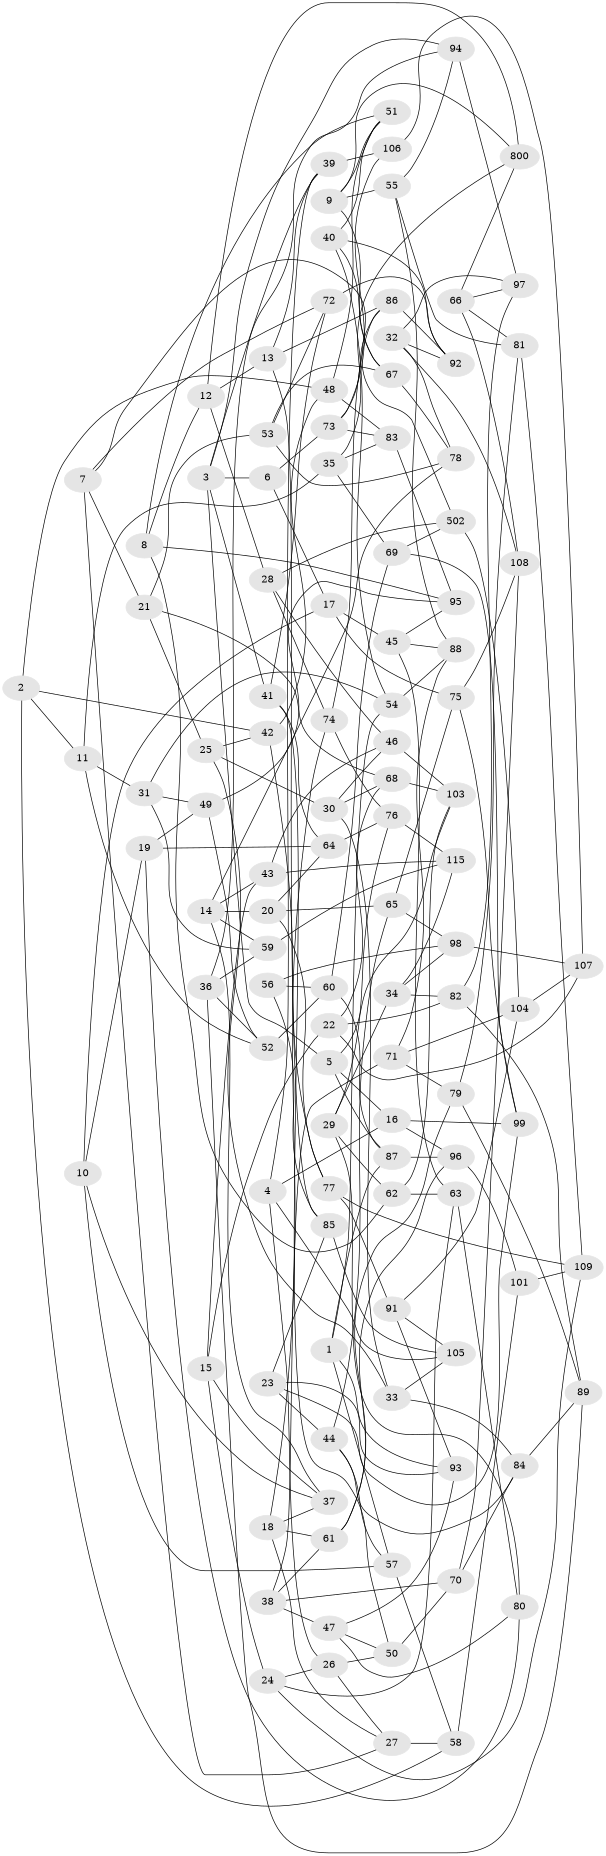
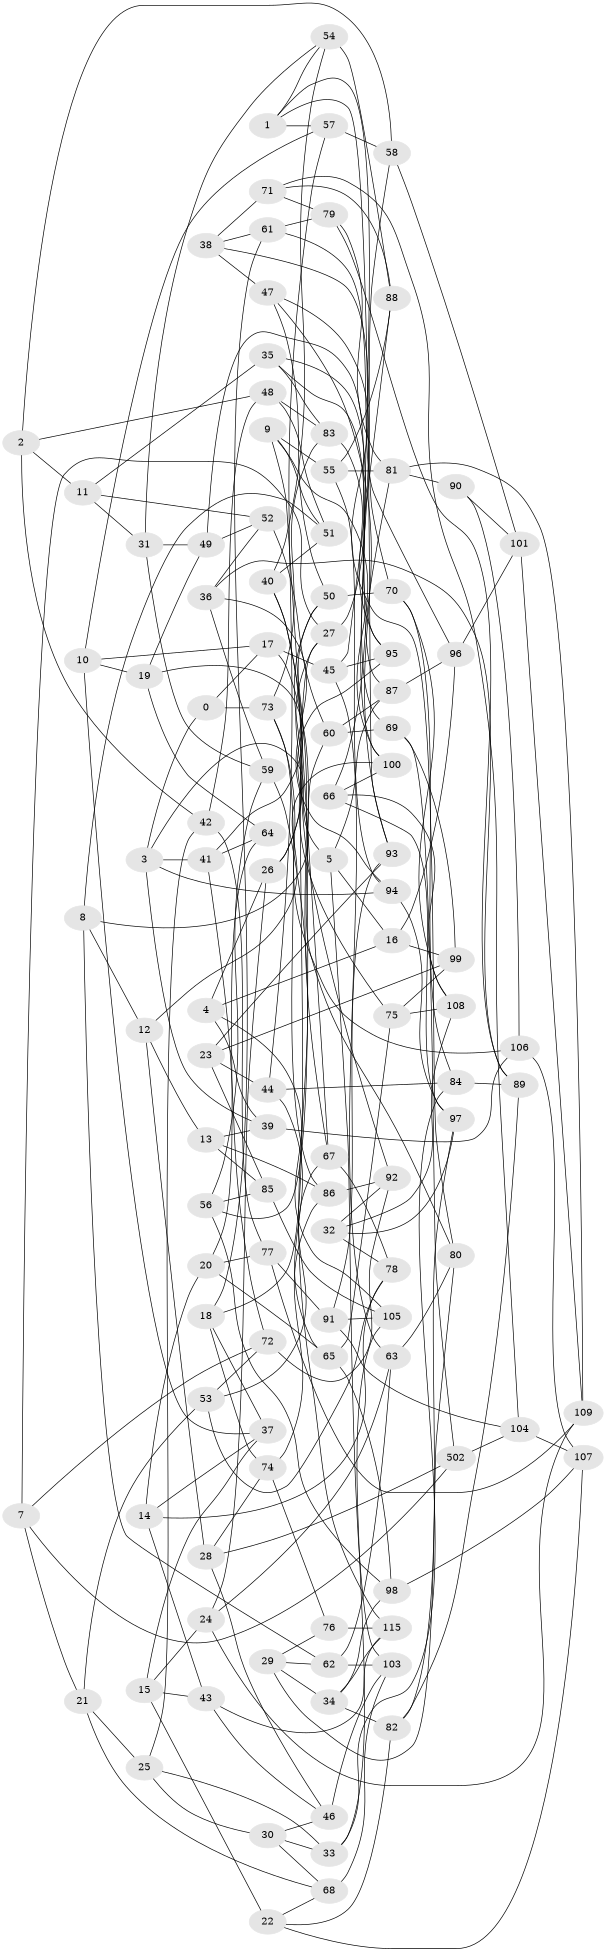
(520, 157) -> (392, 765)
(268, 478) -> (206, 708)
none -> (456, 487)
(365, 829) -> none
(235, 929) -> (236, 988)
